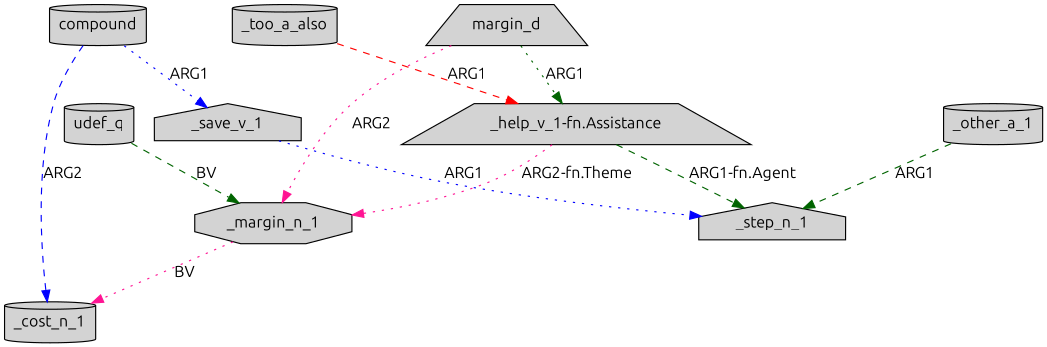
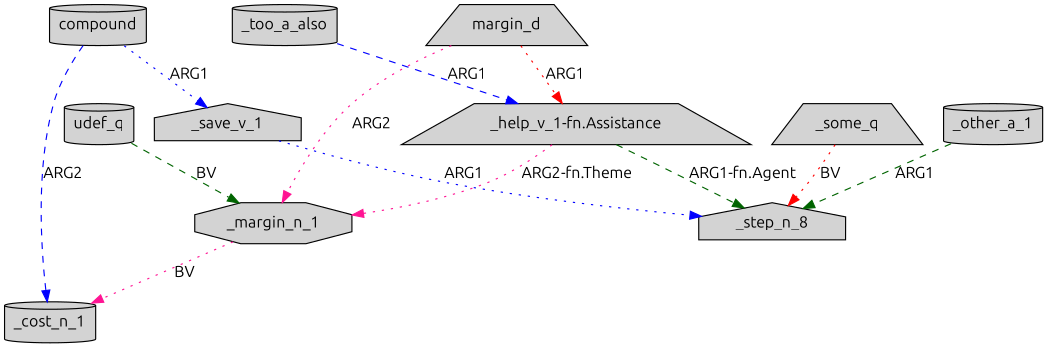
(538, 70) -> (538, 70)
(422, 72) -> (422, 72)
none -> (847, 124)
(772, 223) -> (772, 223)
